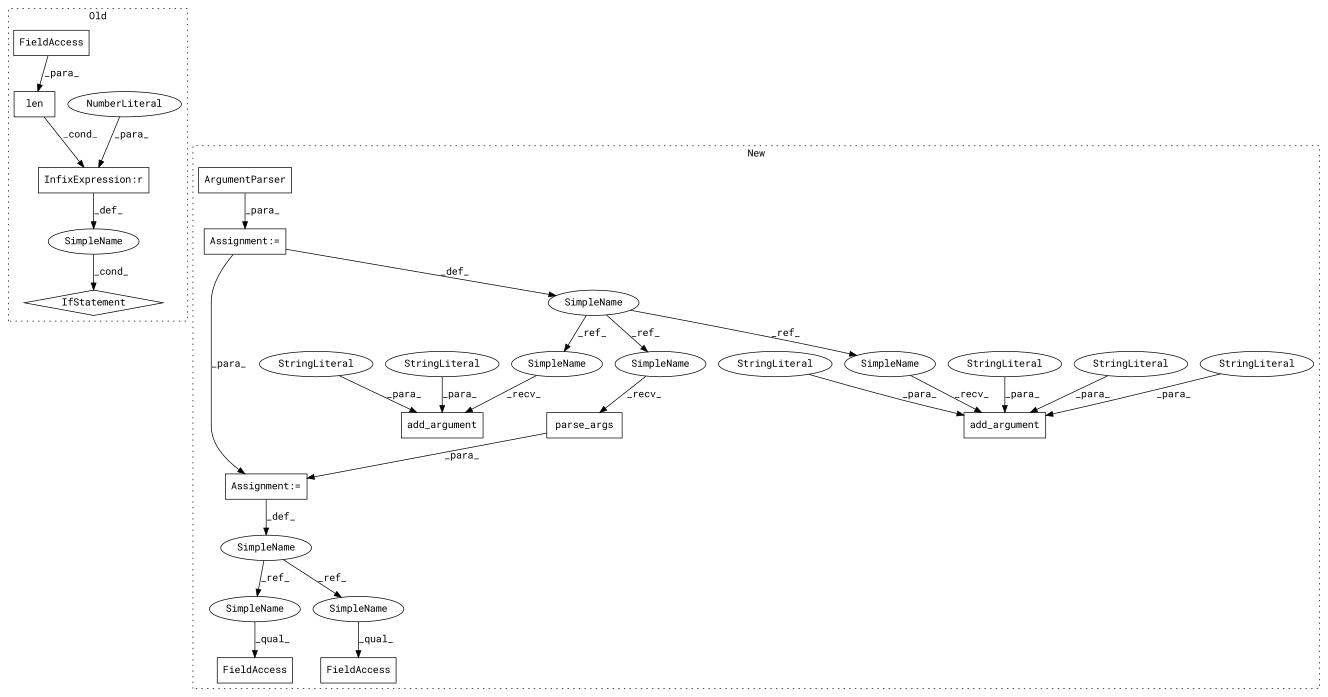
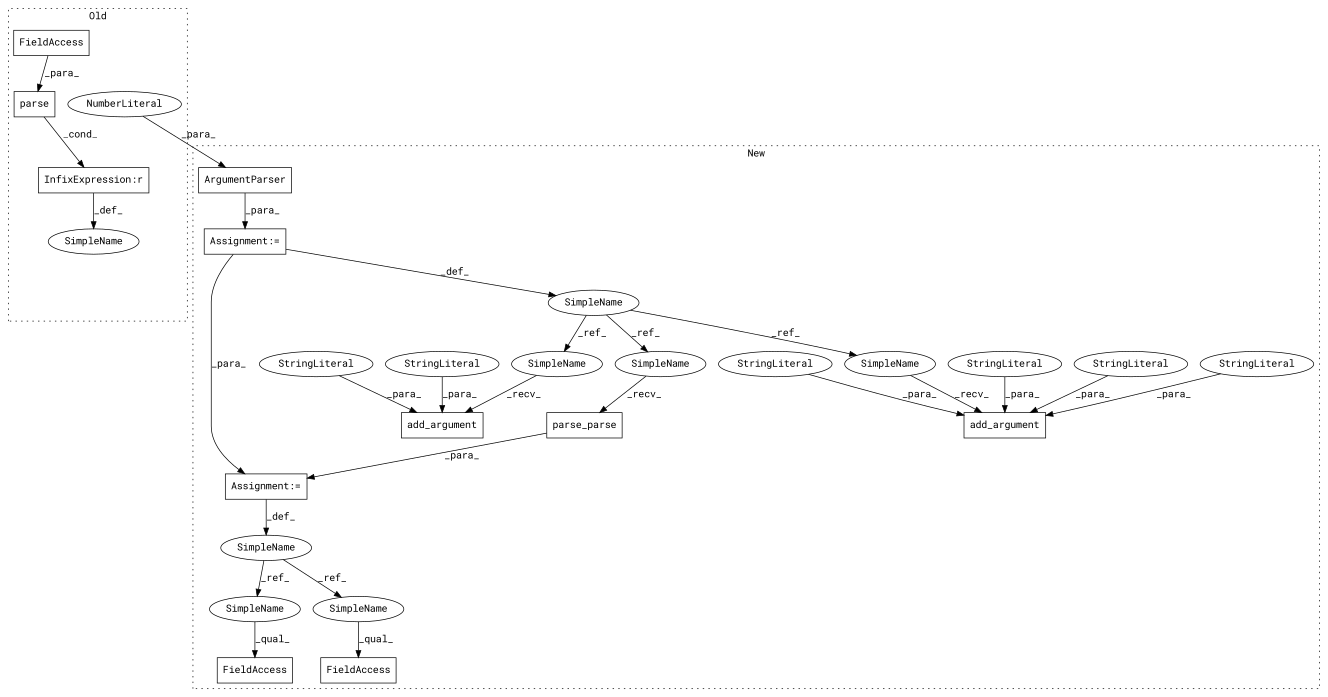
(35, 104) -> (35, 104)
(111, 139) -> (181, 140)
(94, 303) -> none
(584, 425) -> (584, 425)
